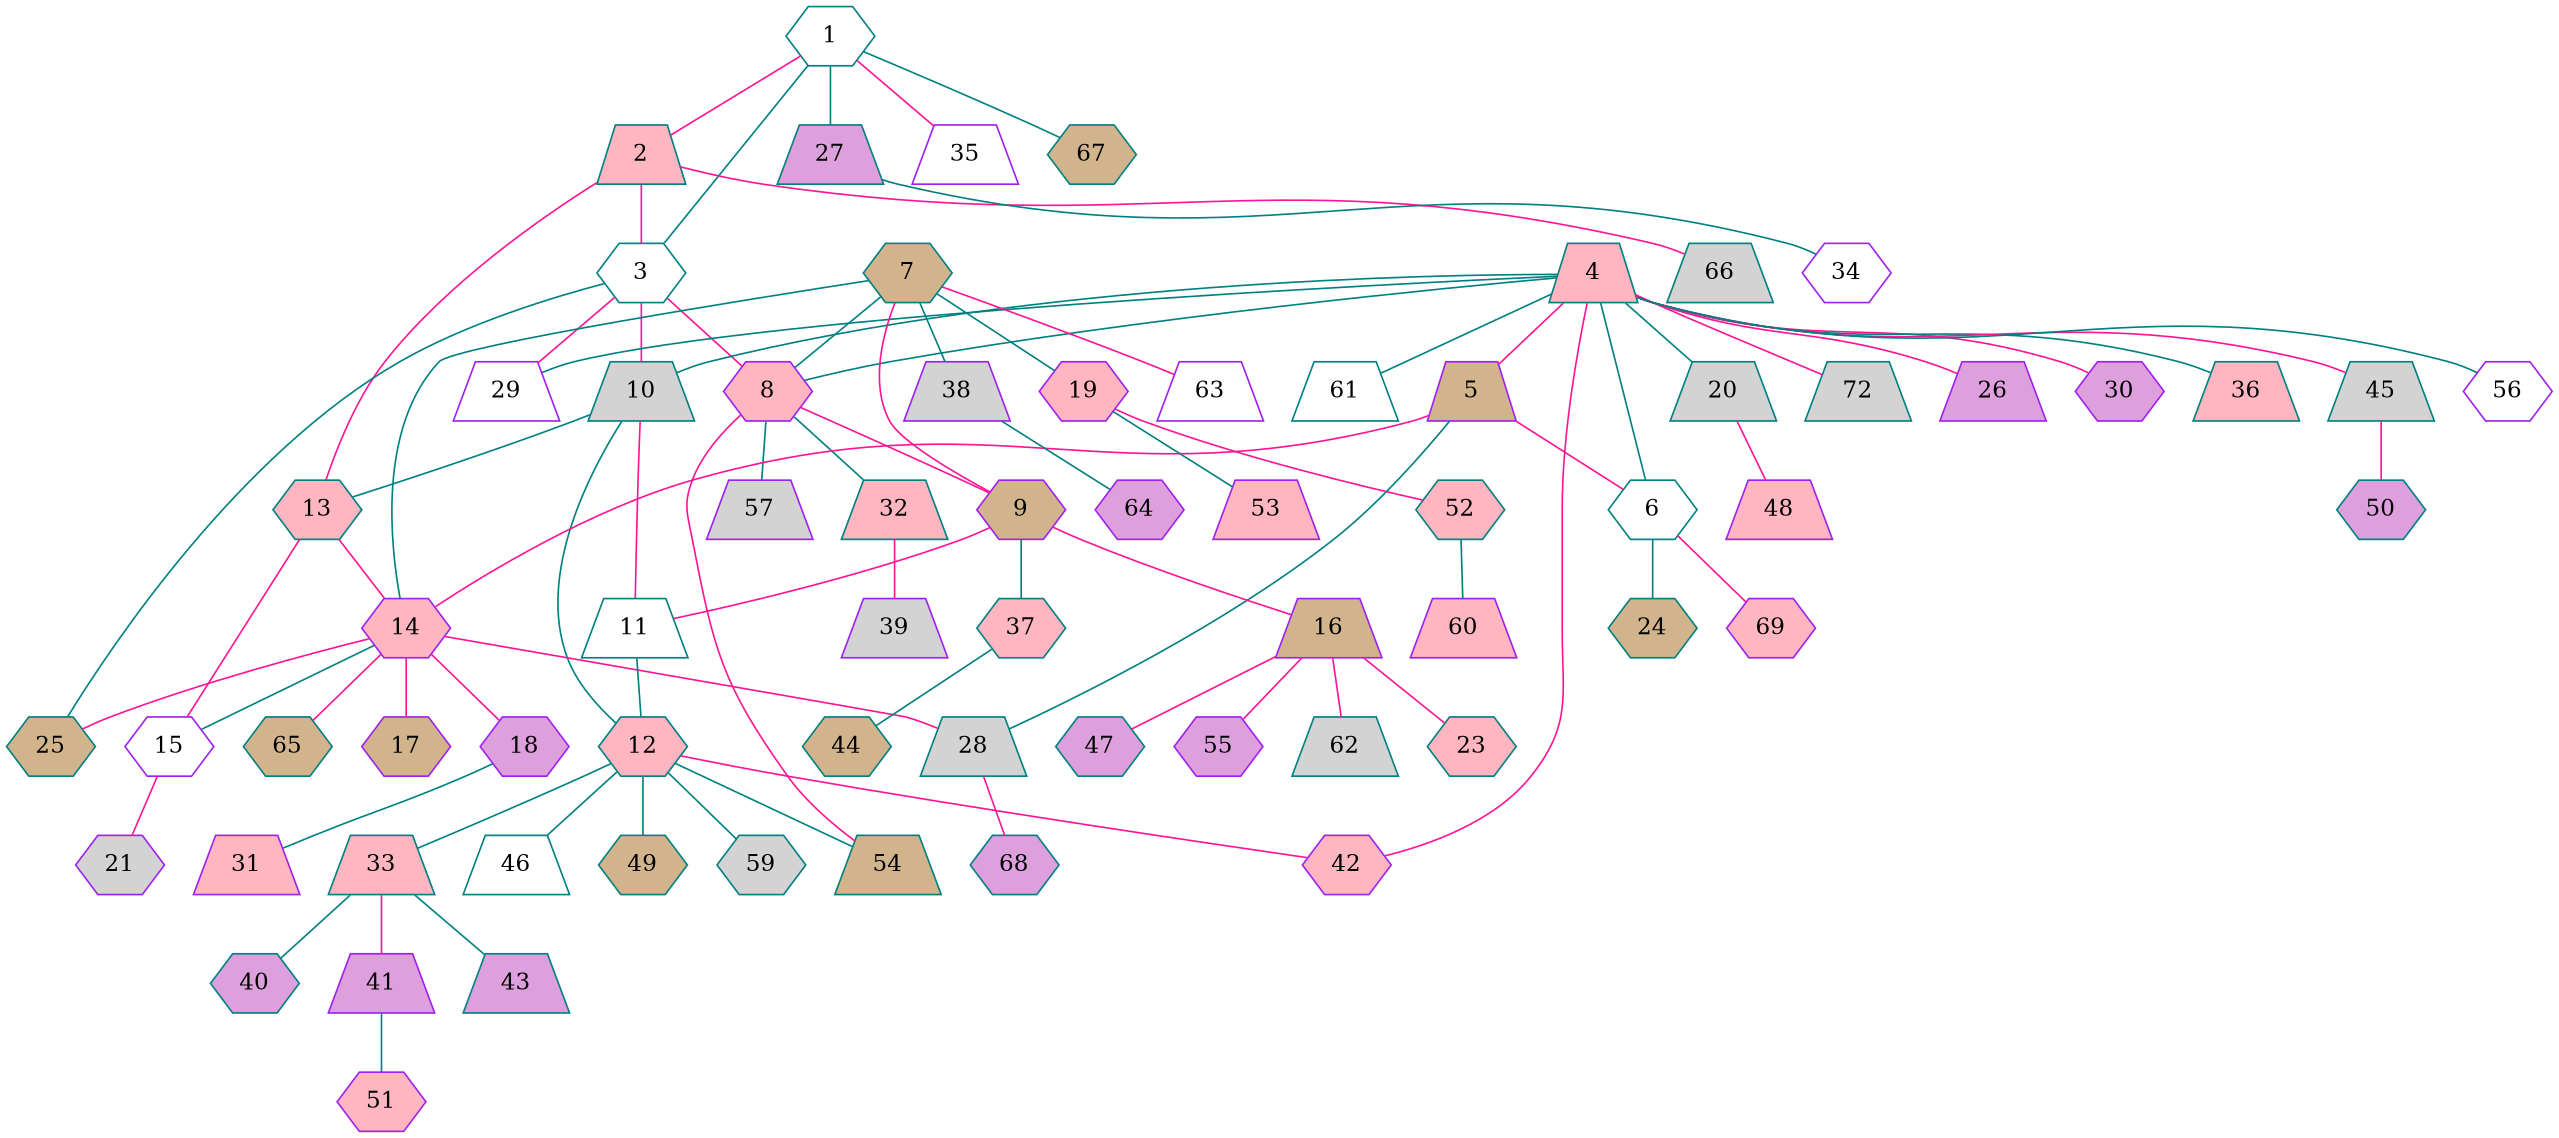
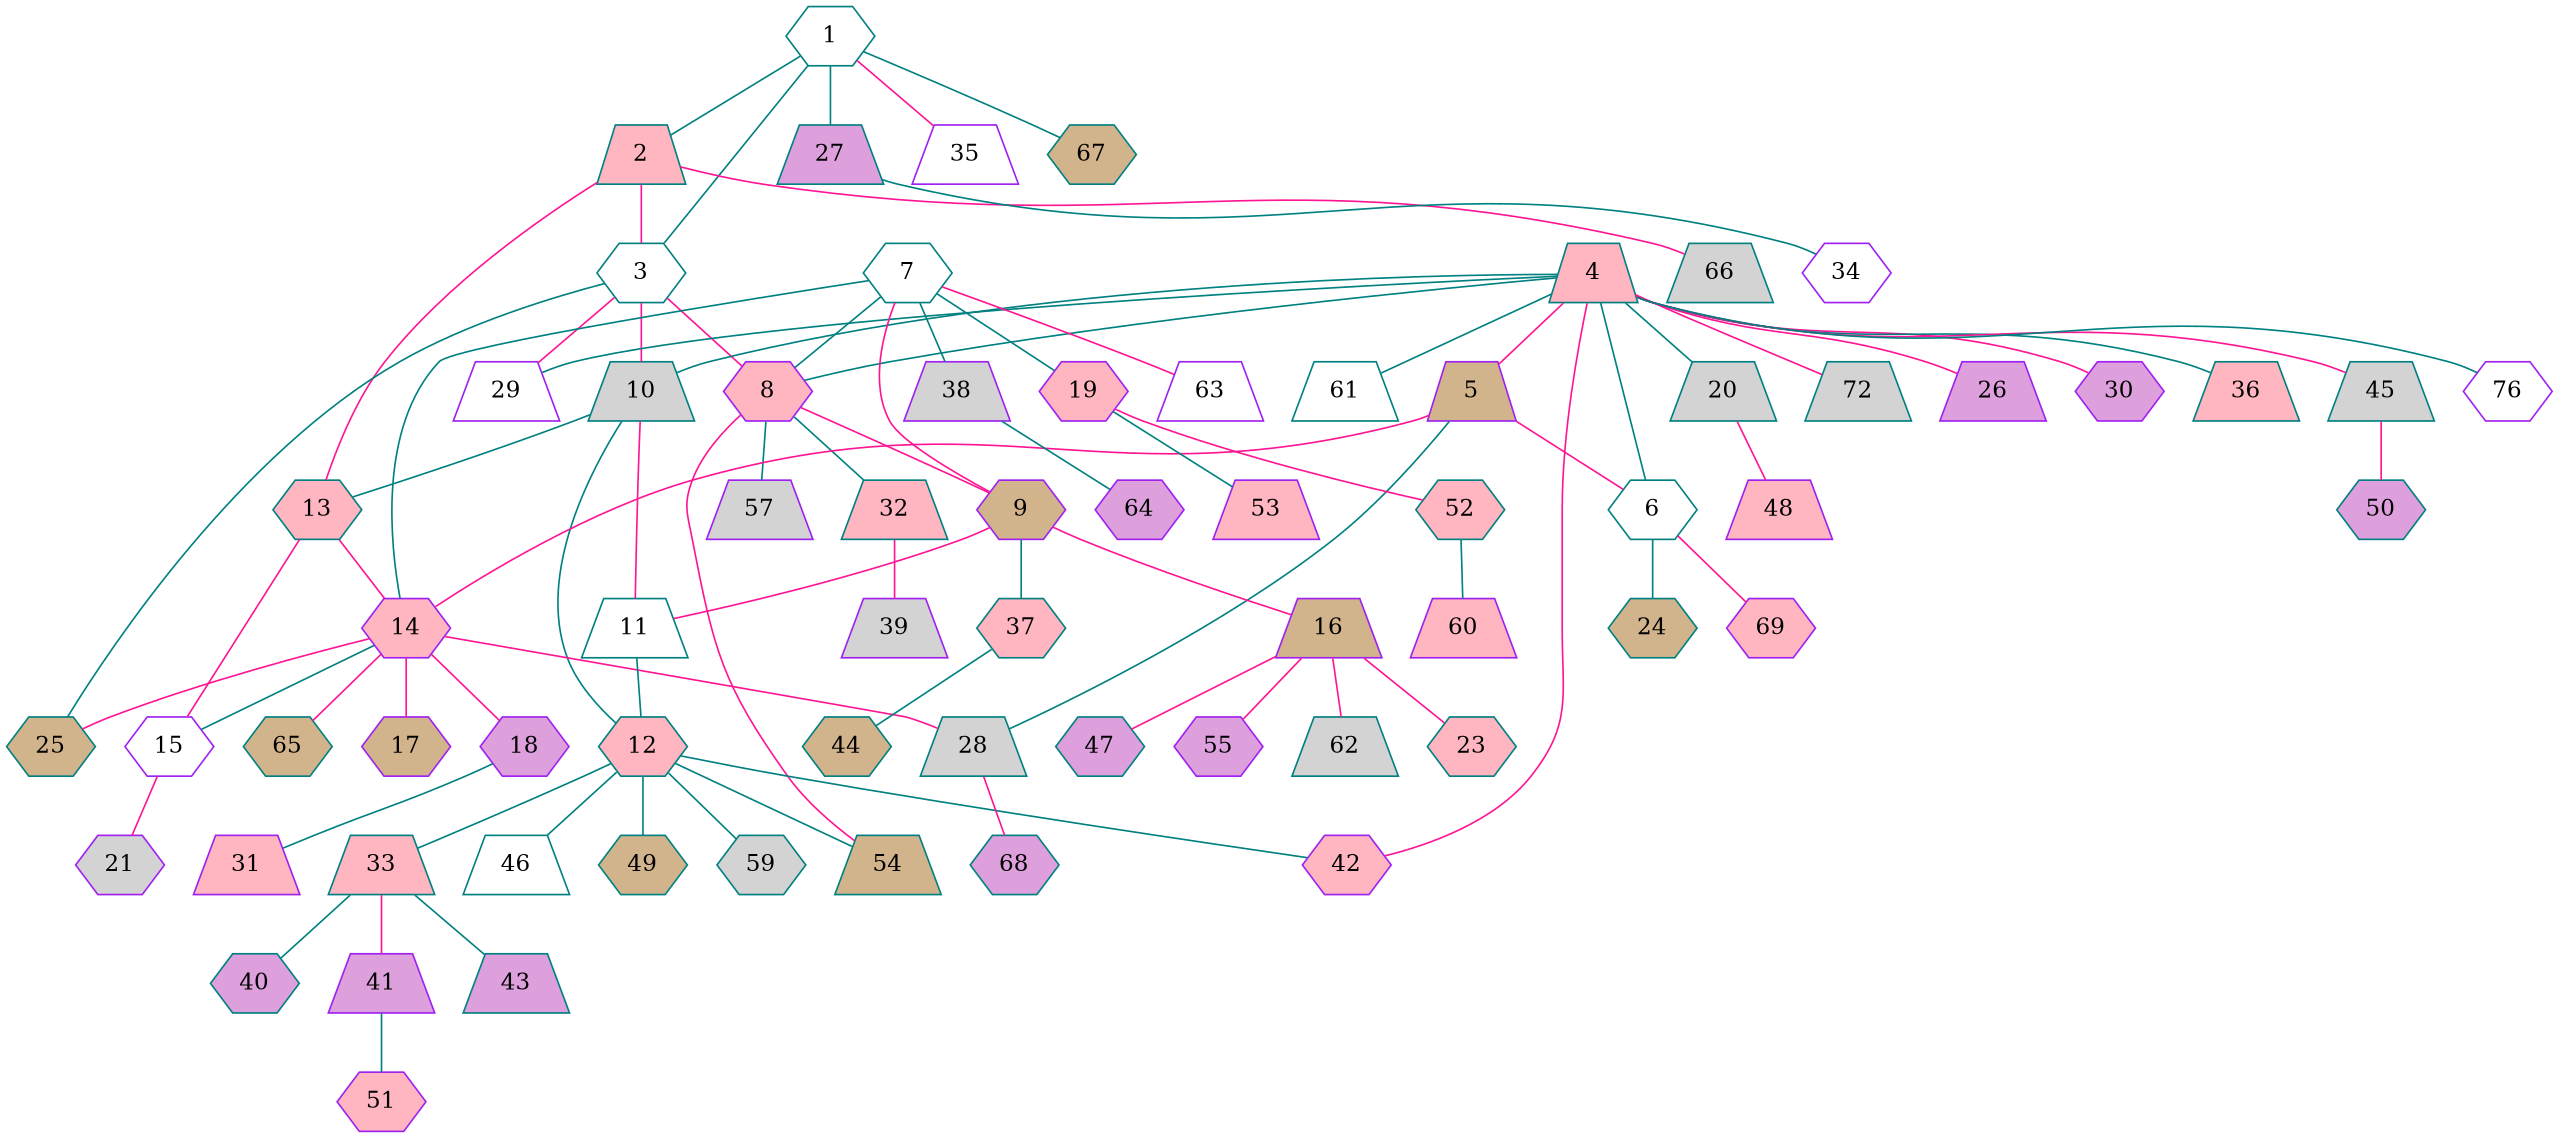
(736, 96) -> (736, 96)
(908, 273) -> (908, 273)
(2508, 391) -> (2508, 391)
(978, 808) -> (978, 808)
